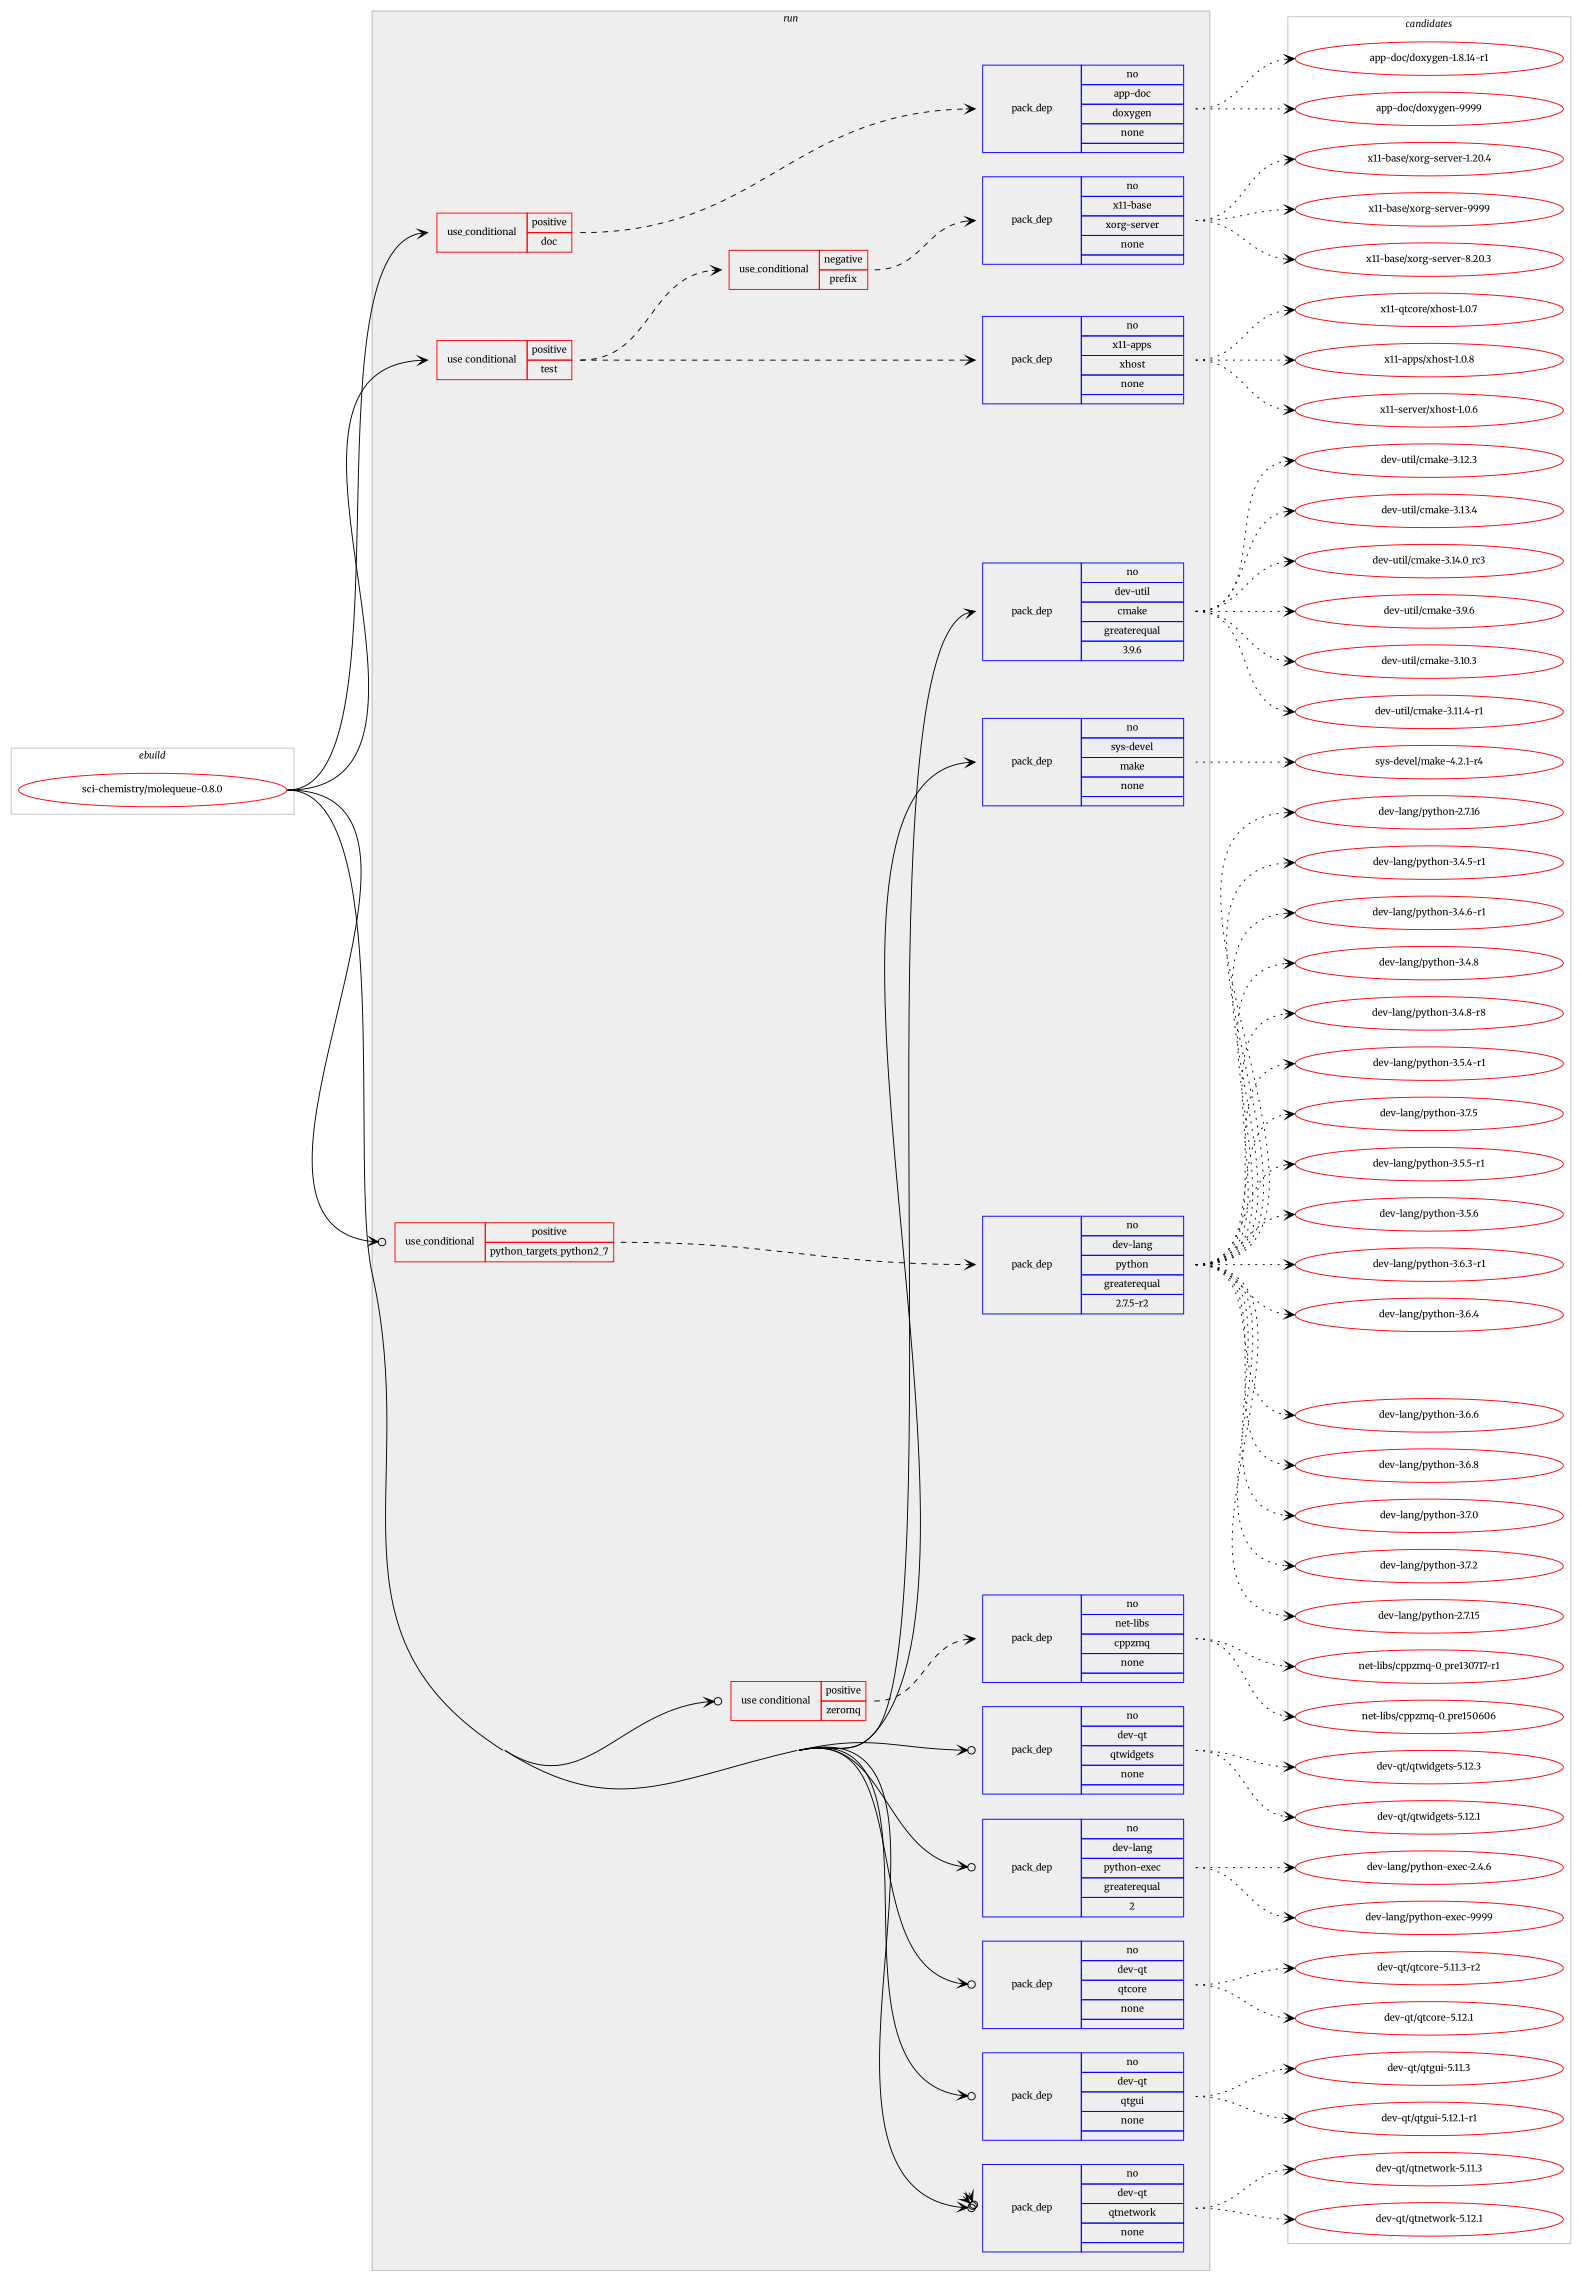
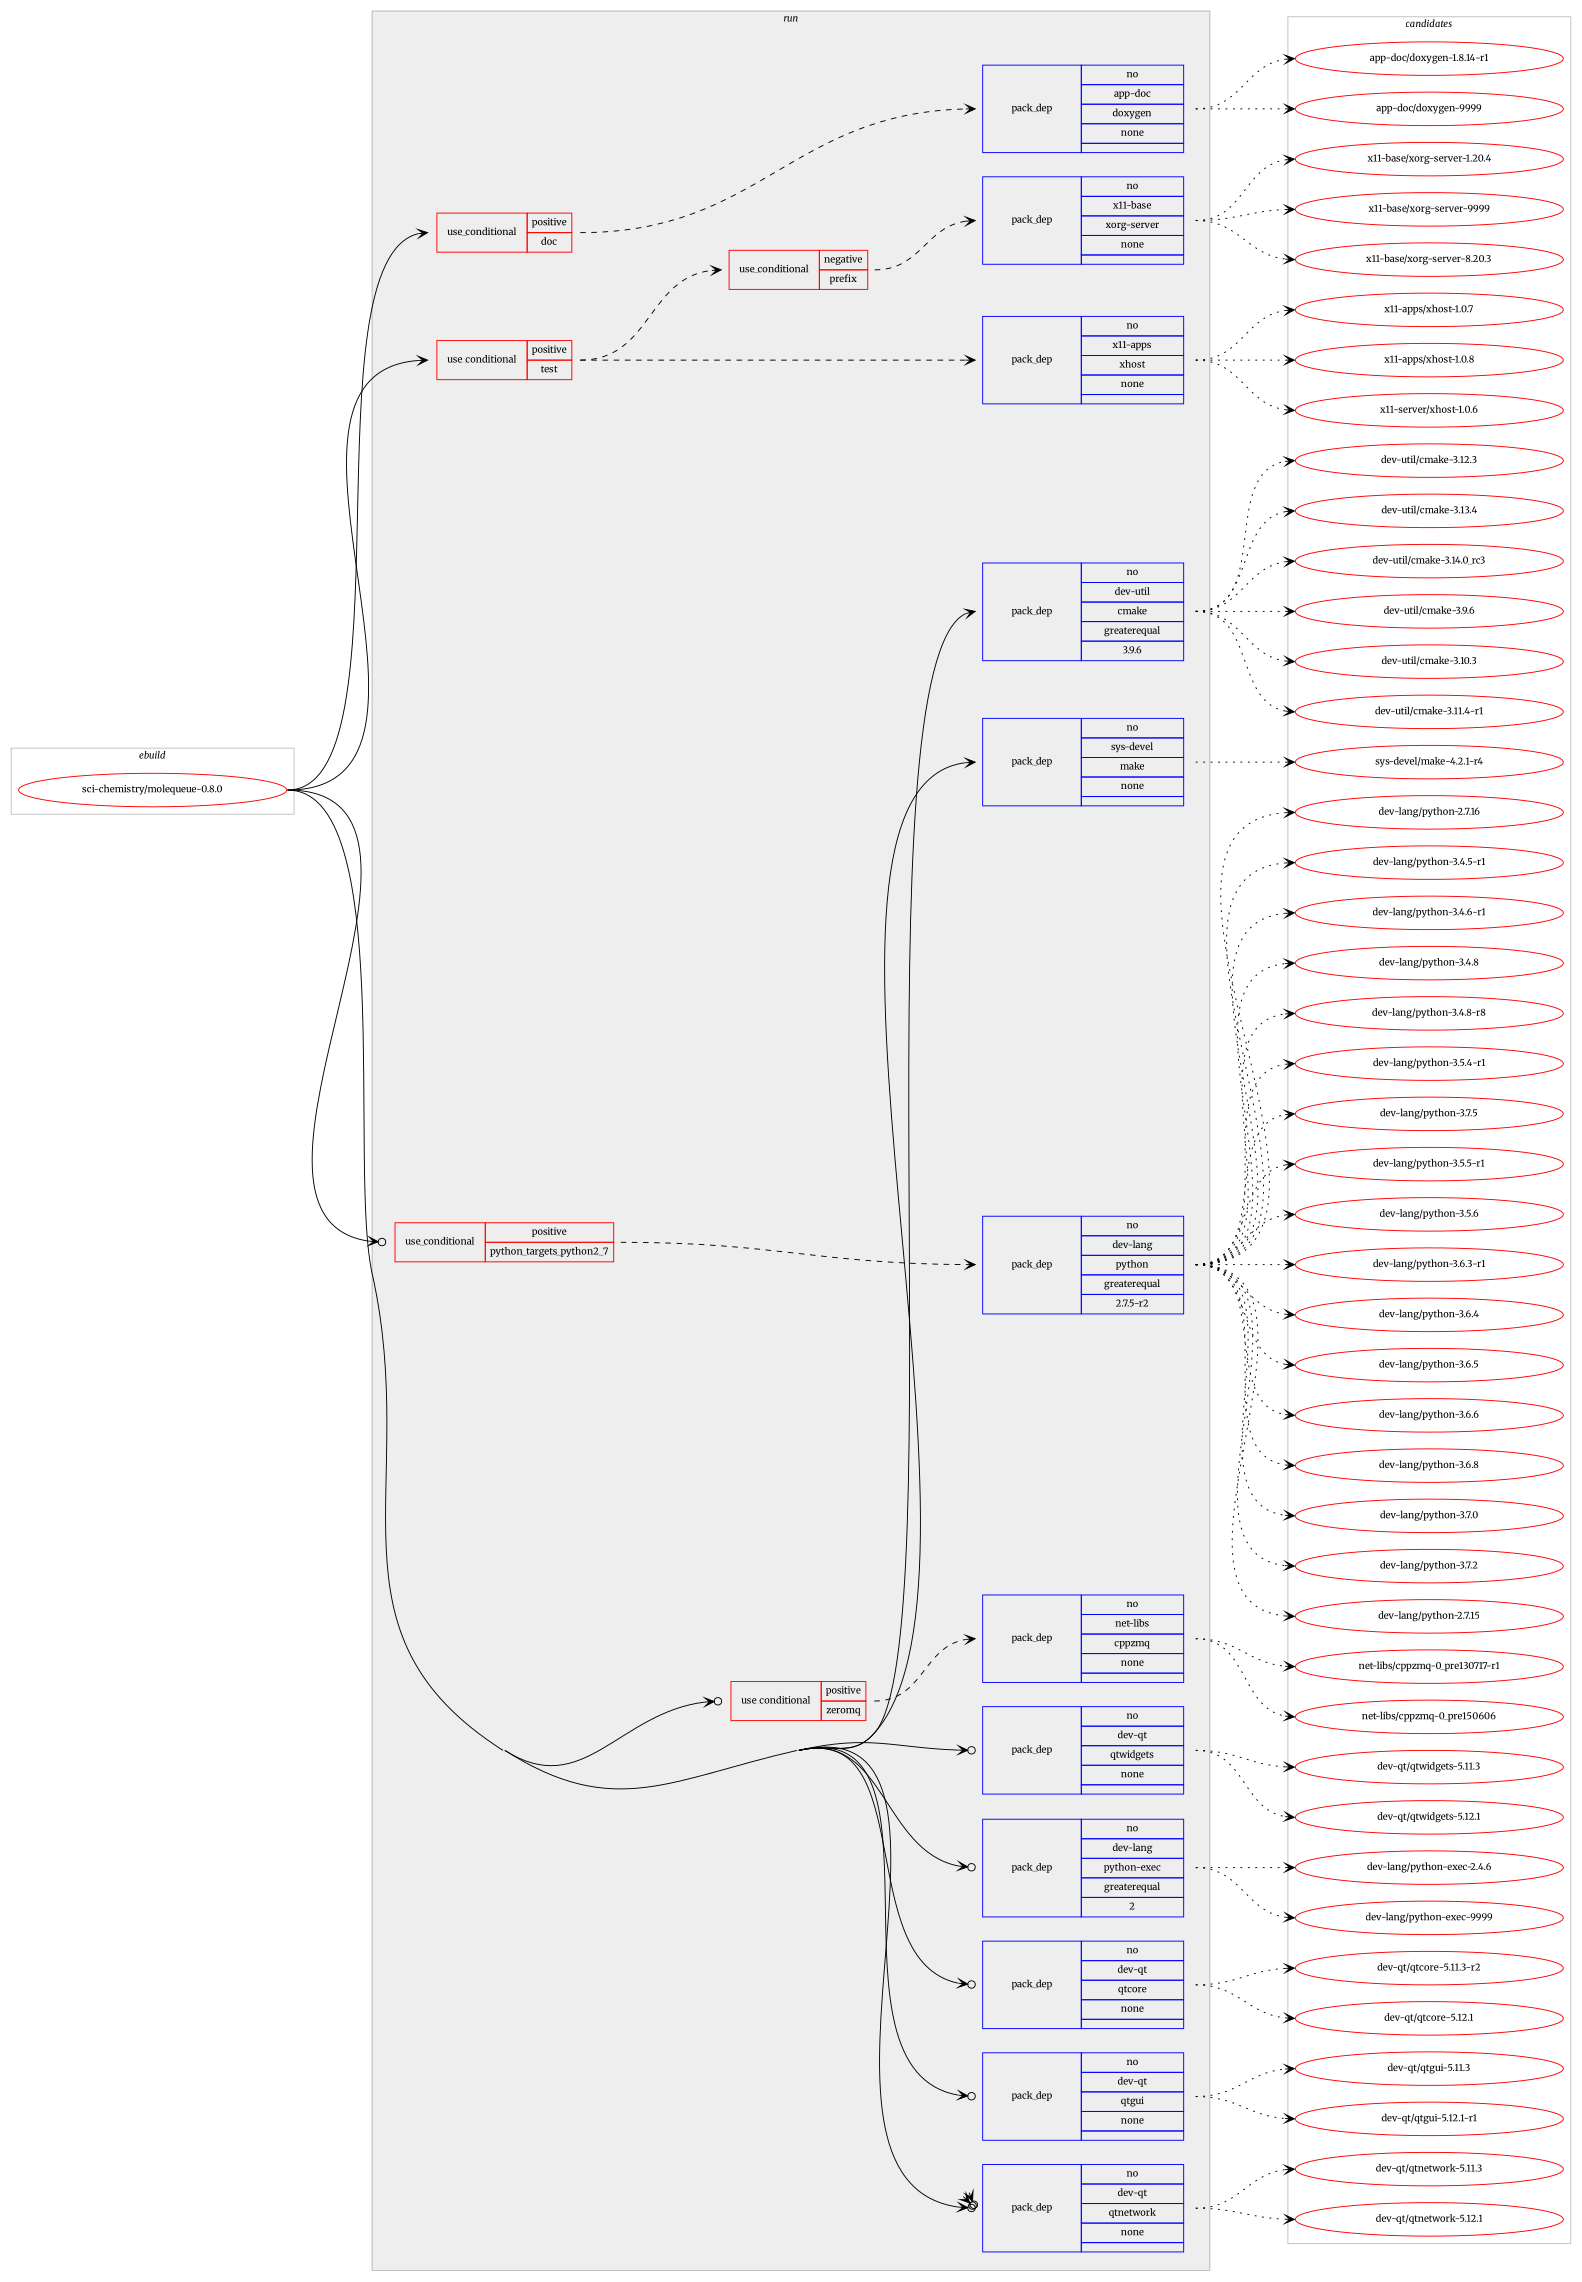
(1429, 310) -> (1429, 310)
none -> (1429, 1365)
(1429, 1767) -> (1429, 1767)
